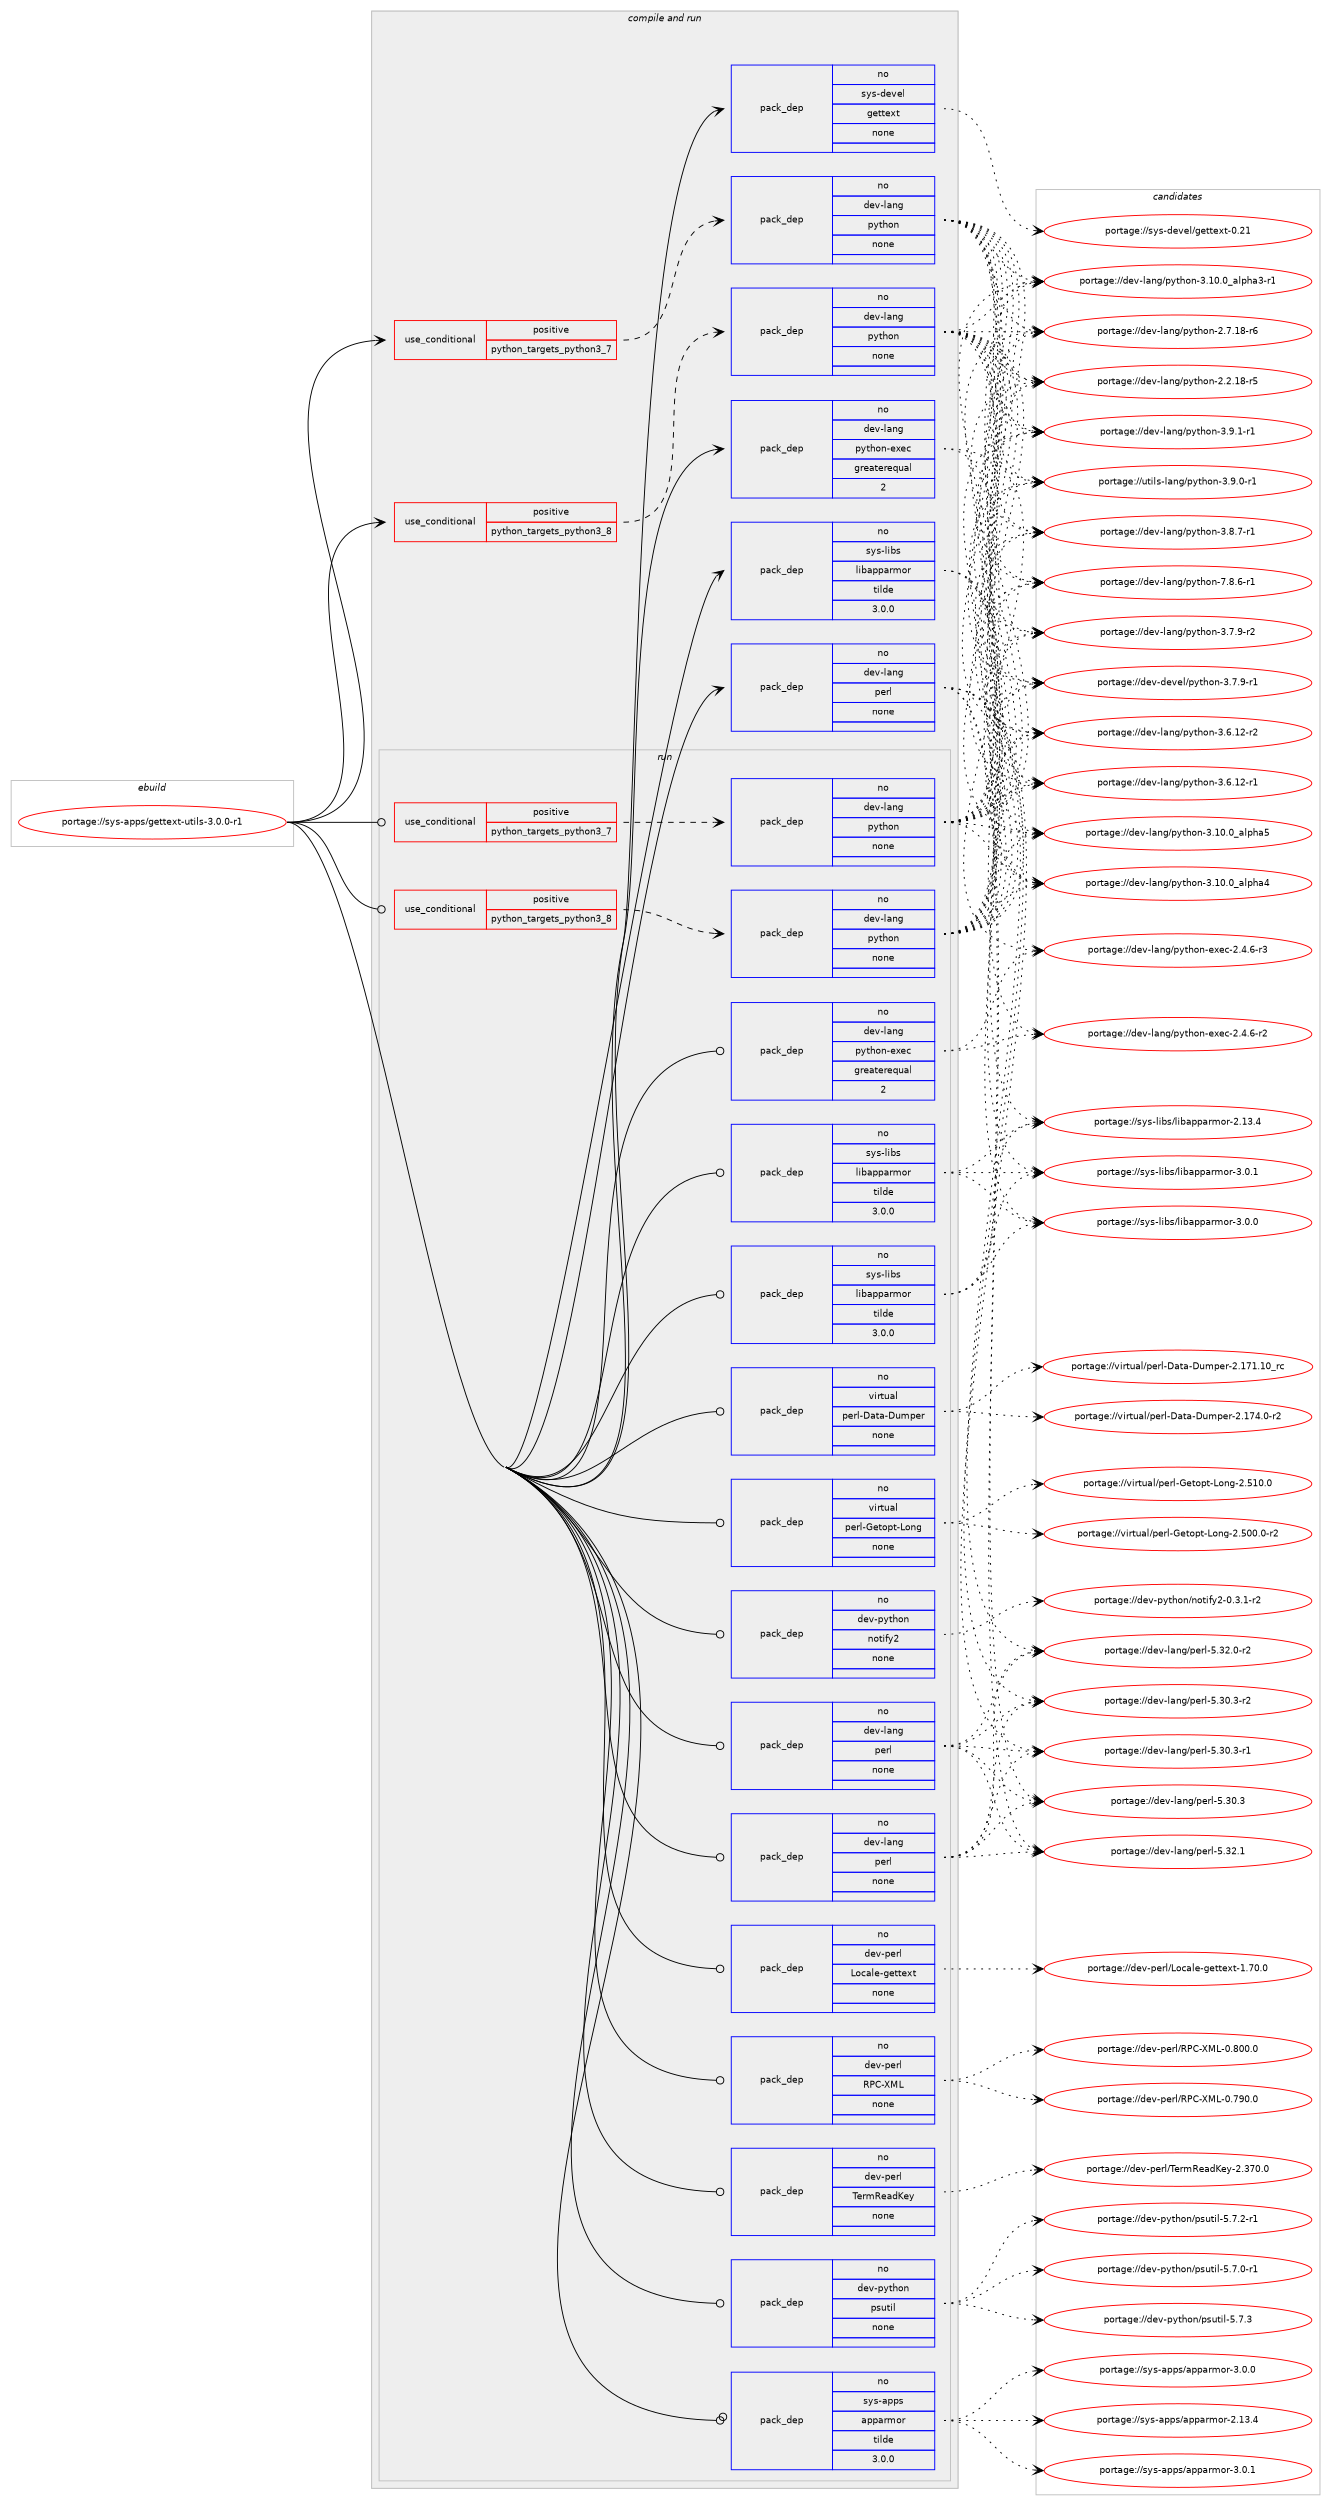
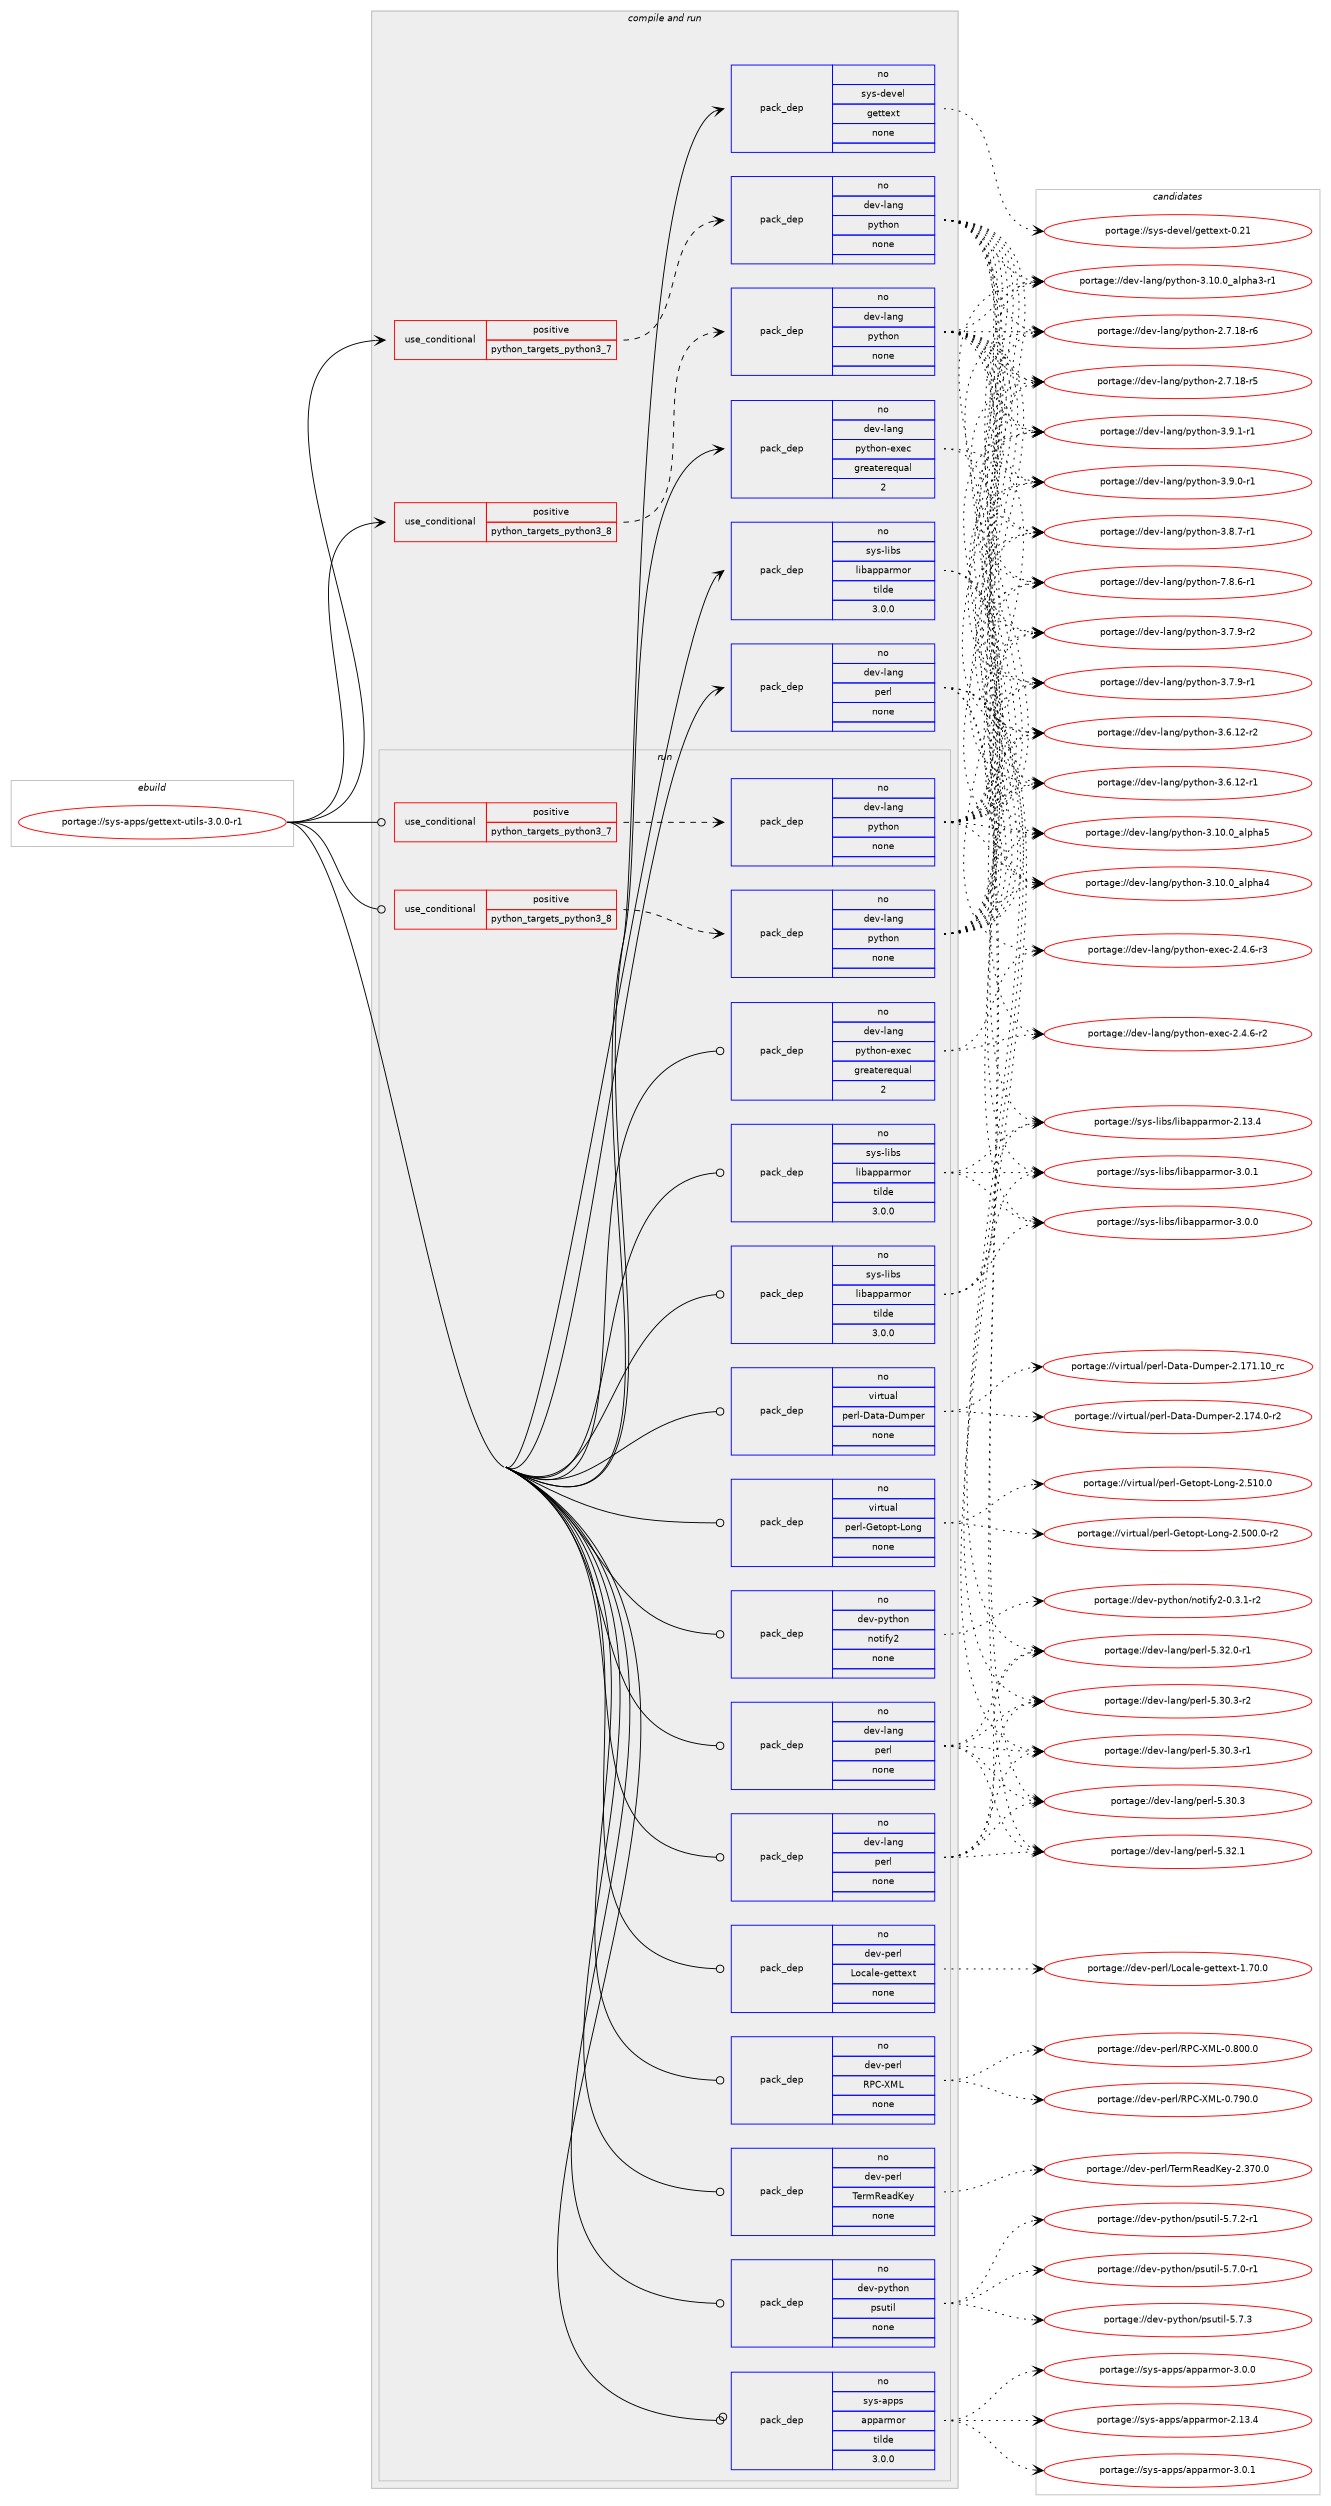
(1178, 382) -> (1178, 382)
(1178, 482) -> (1178, 482)
(1178, 683) -> (1178, 683)
(1178, 1651) -> (1178, 1651)
